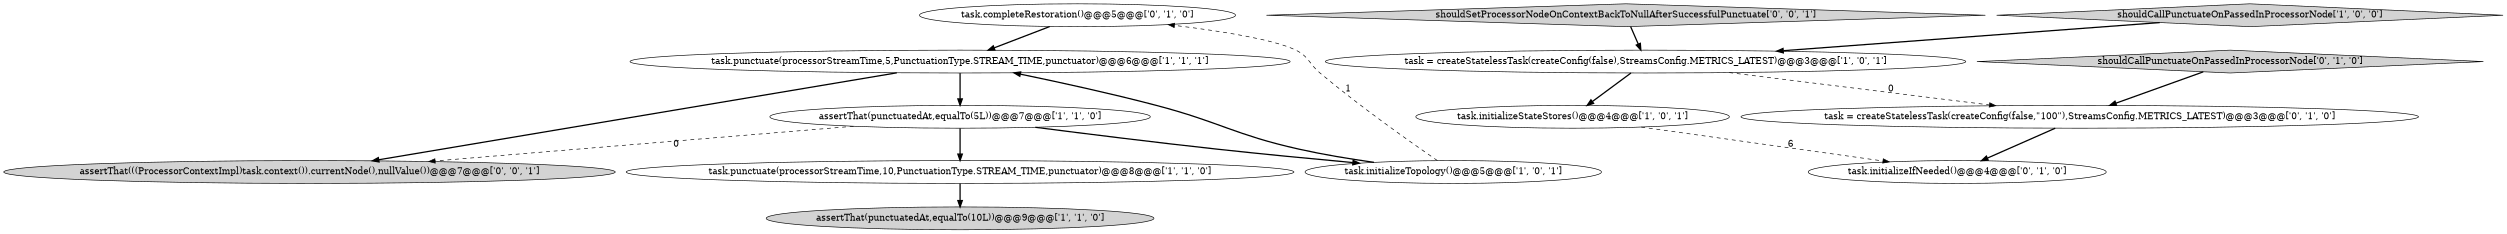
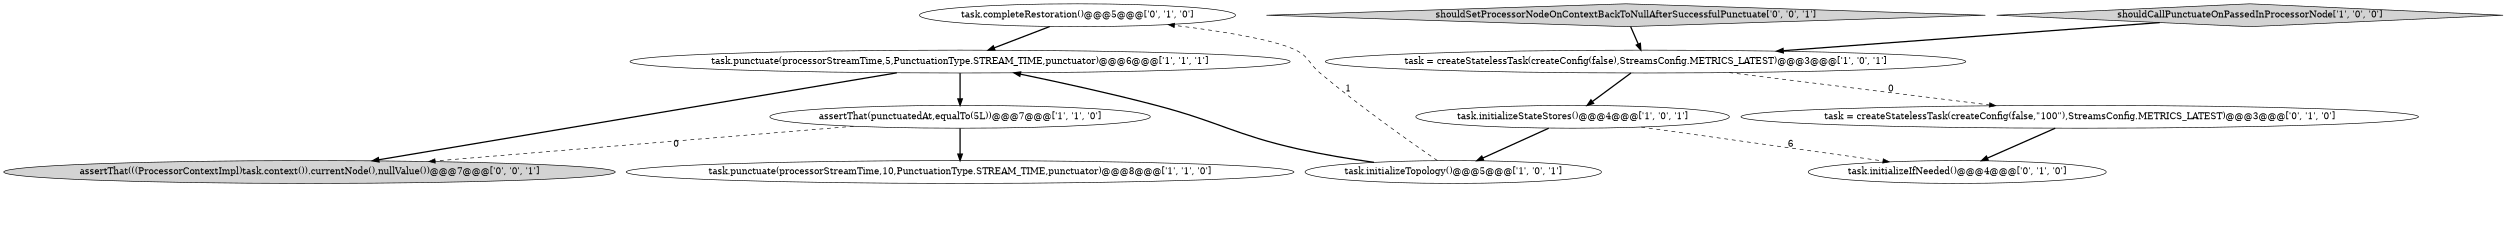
(2230, 62) -> none
(1194, 147) -> (1516, 143)
(960, 218) -> none
